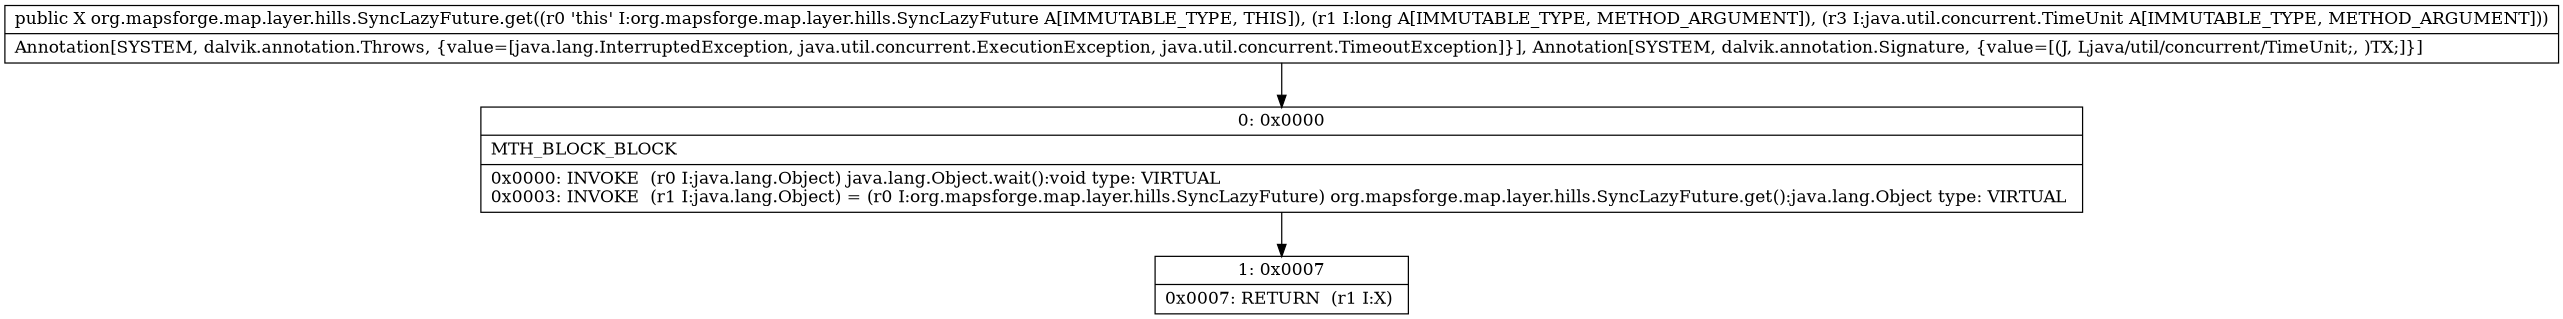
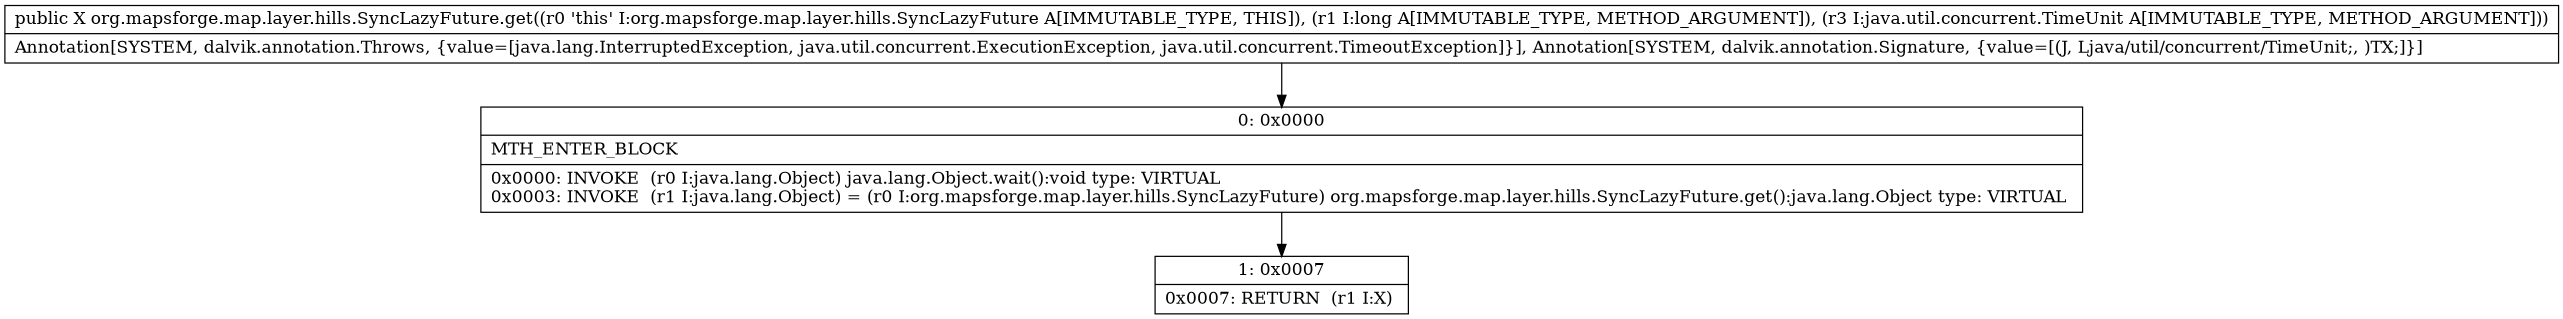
(584, 149) -> (585, 149)
